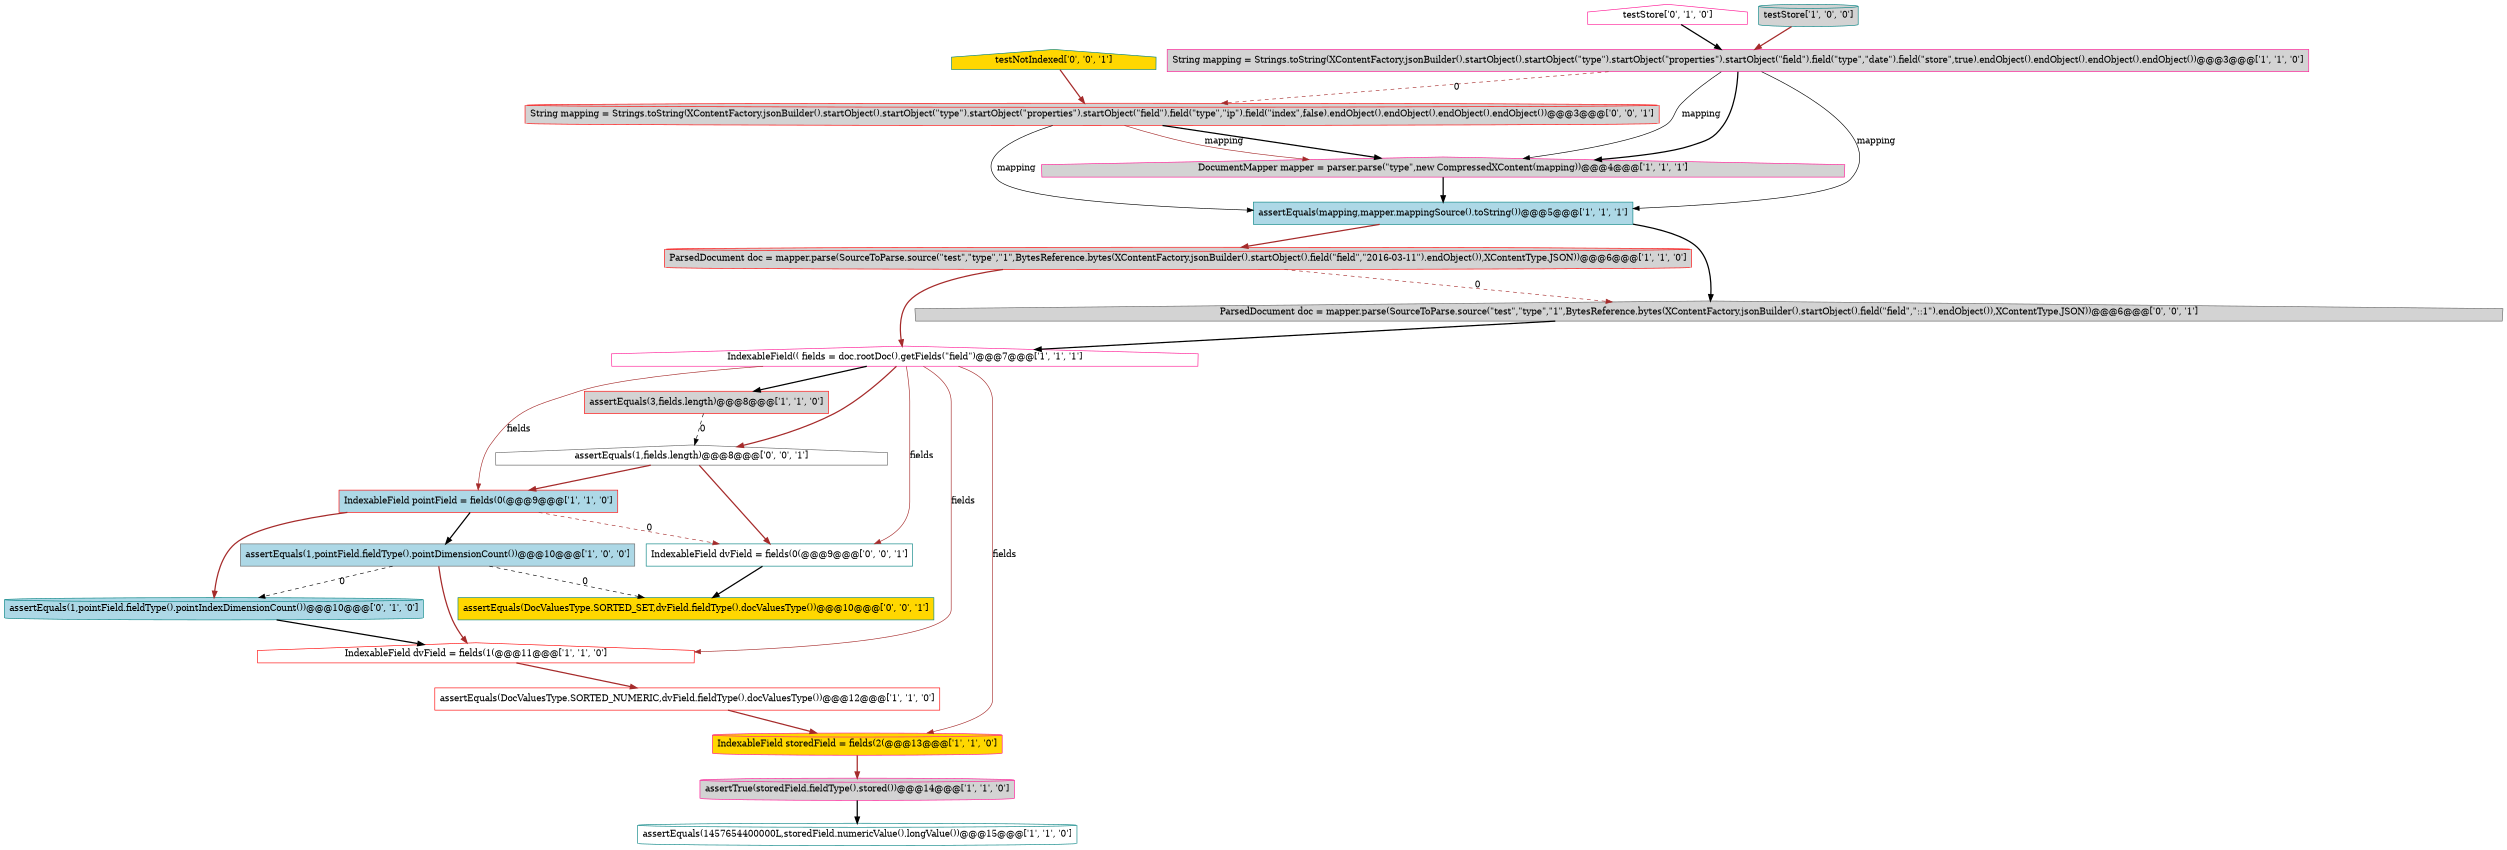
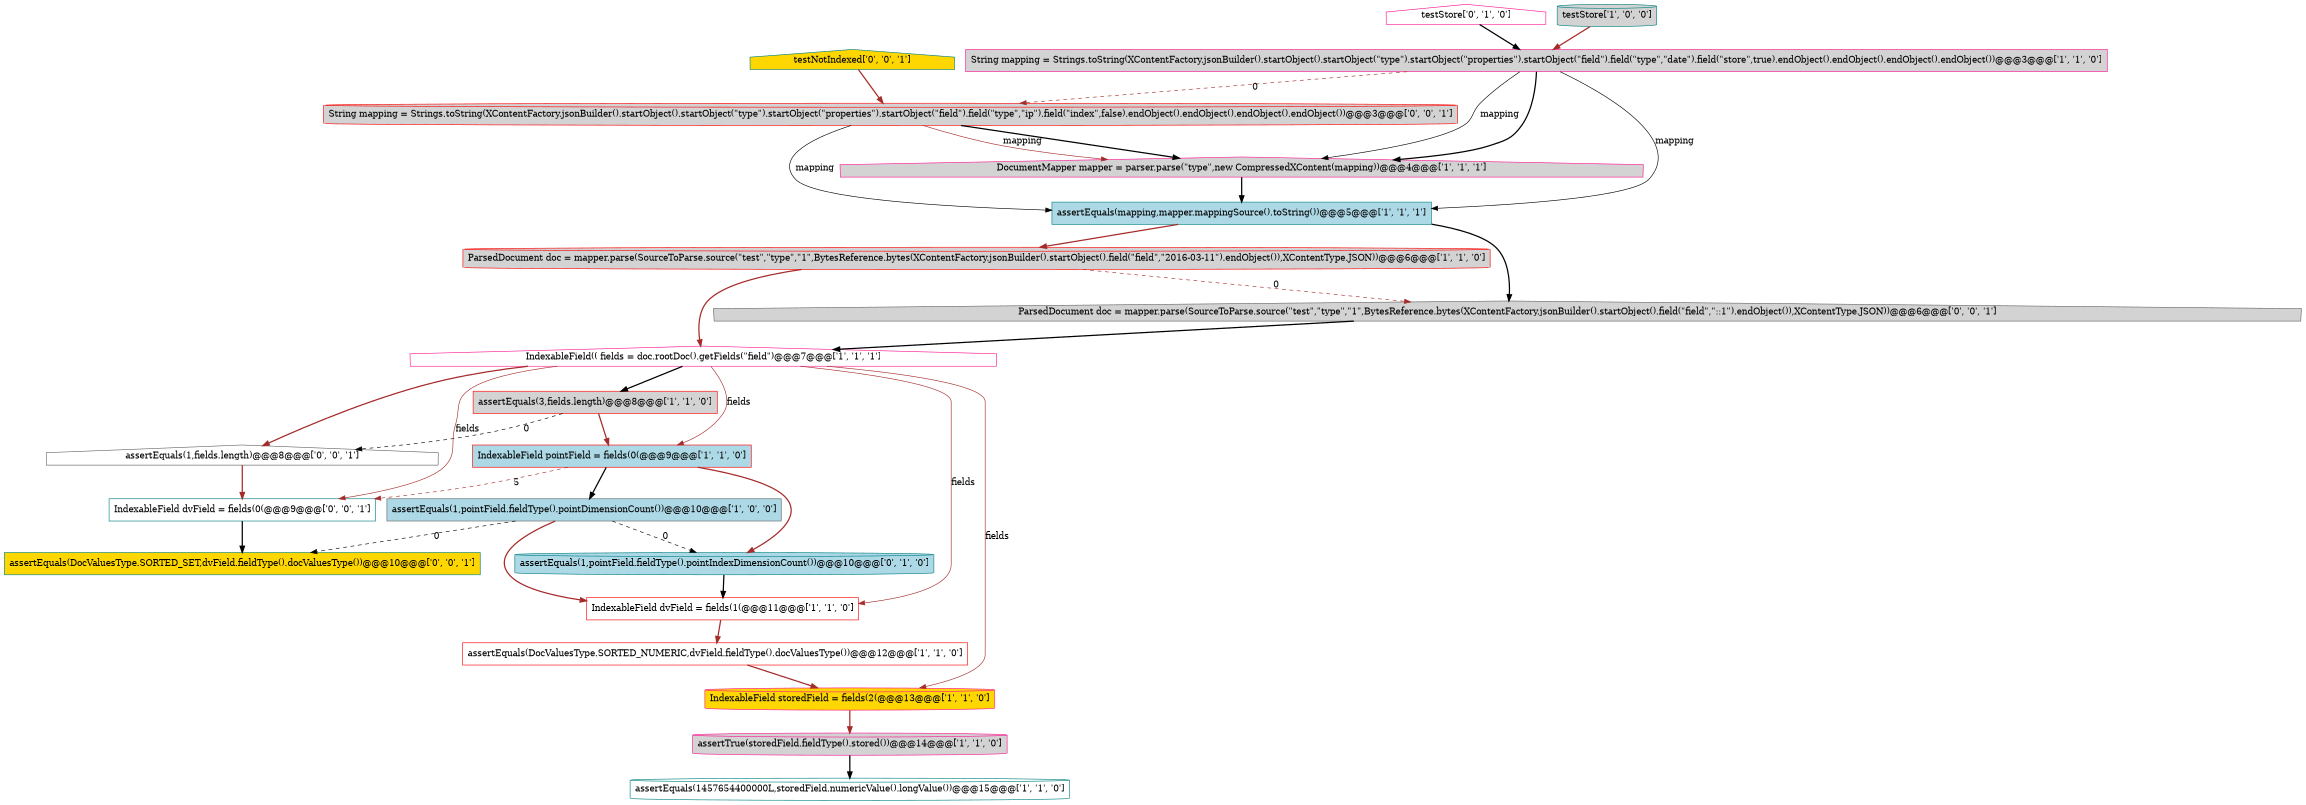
(593, 477) -> (603, 426)
(650, 528) -> (517, 483)
(476, 654) -> (723, 609)
